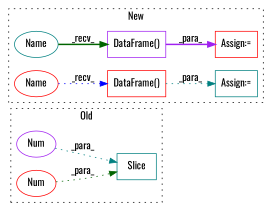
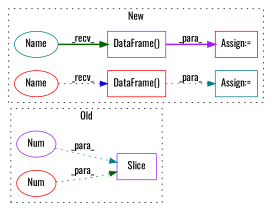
(137, 167) -> (137, 167)
